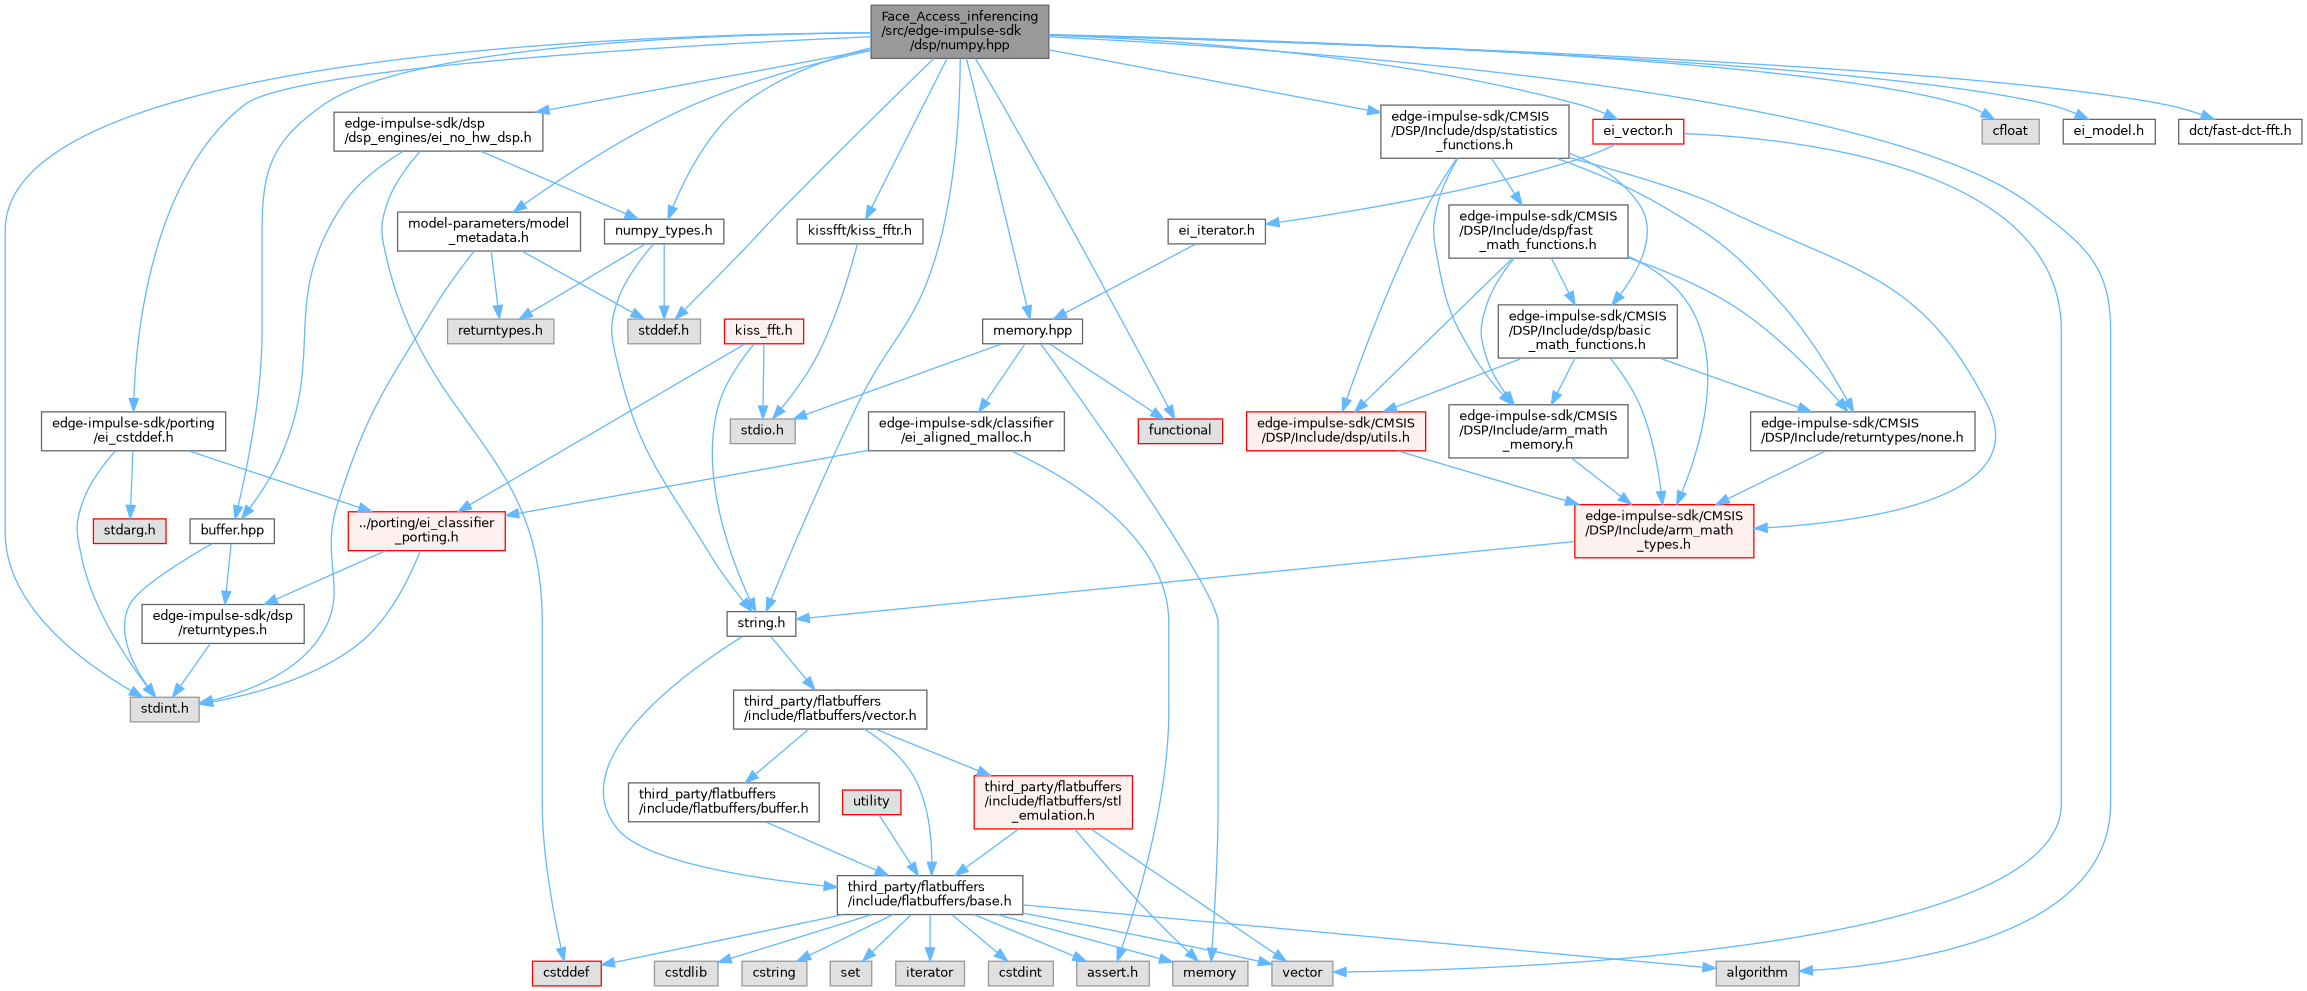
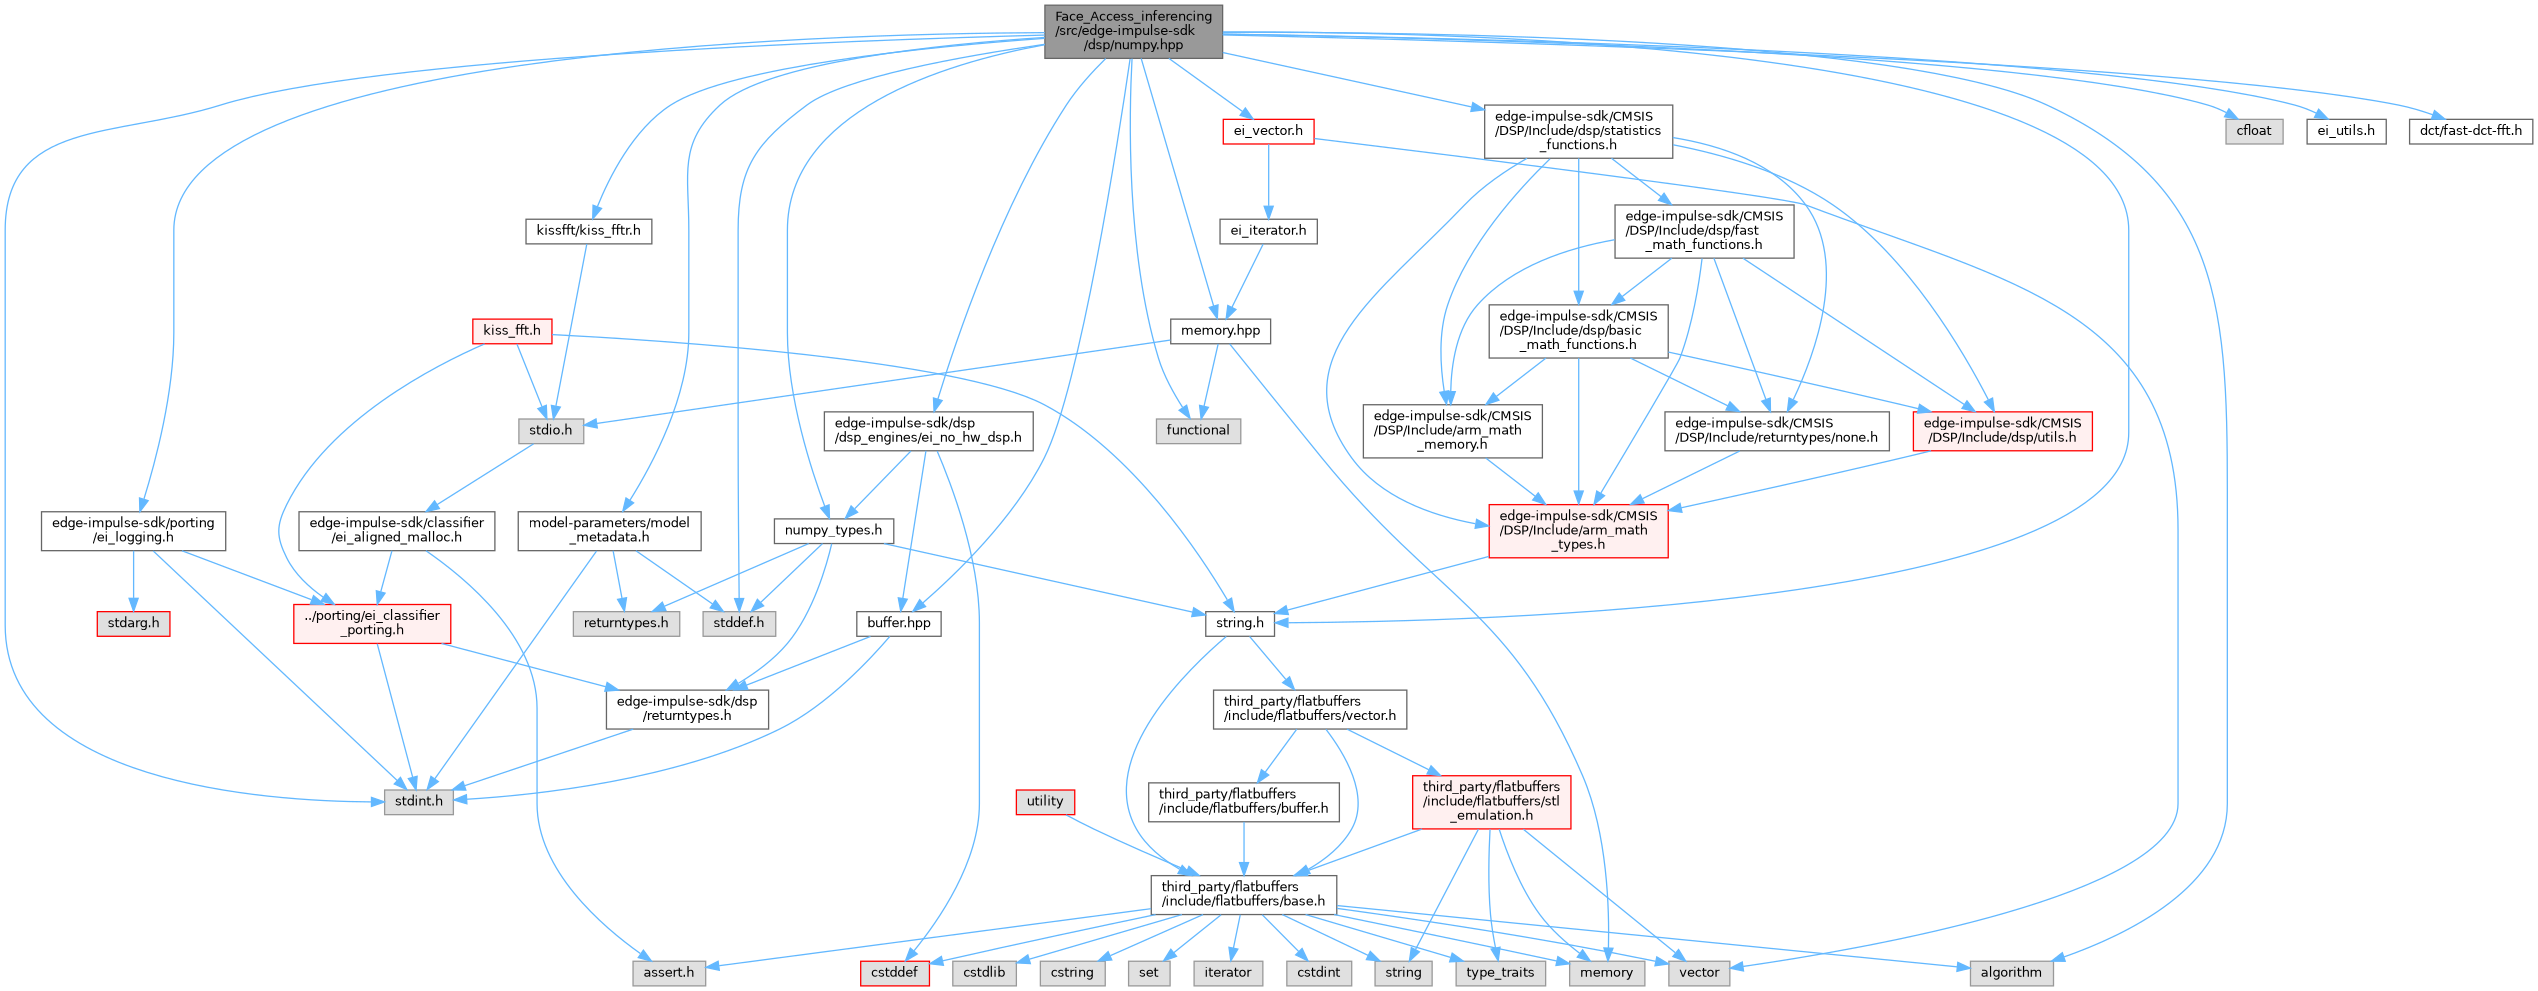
(2109, 132) -> (2347, 132)
(1006, 372) -> (485, 474)
(134, 431) -> (134, 531)
(1180, 431) -> (1199, 431)
none -> (801, 624)
none -> (1404, 974)
none -> (1501, 974)
